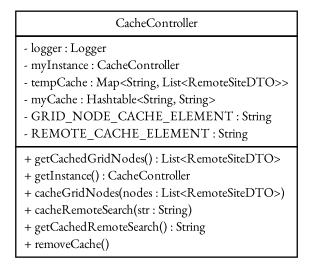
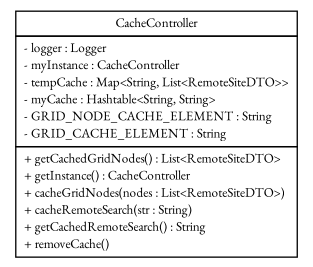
(136, 134) -> (126, 134)
